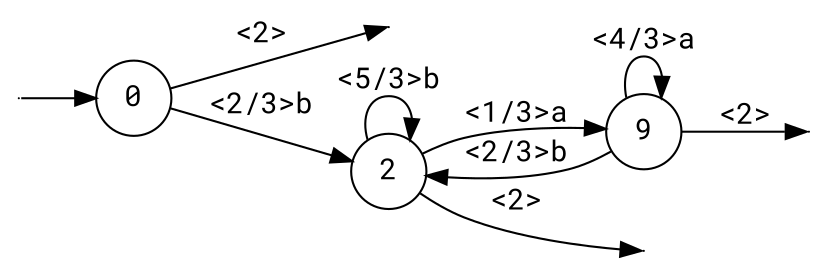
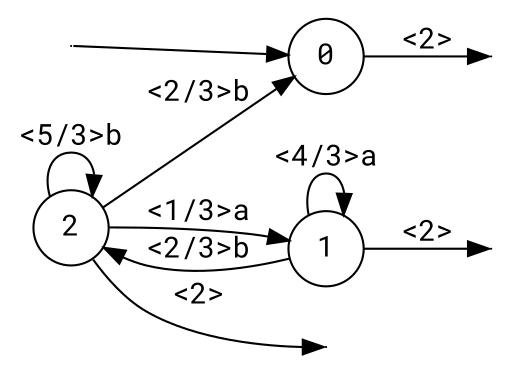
(251, 132) -> (190, 148)
(644, 132) -> (326, 249)
